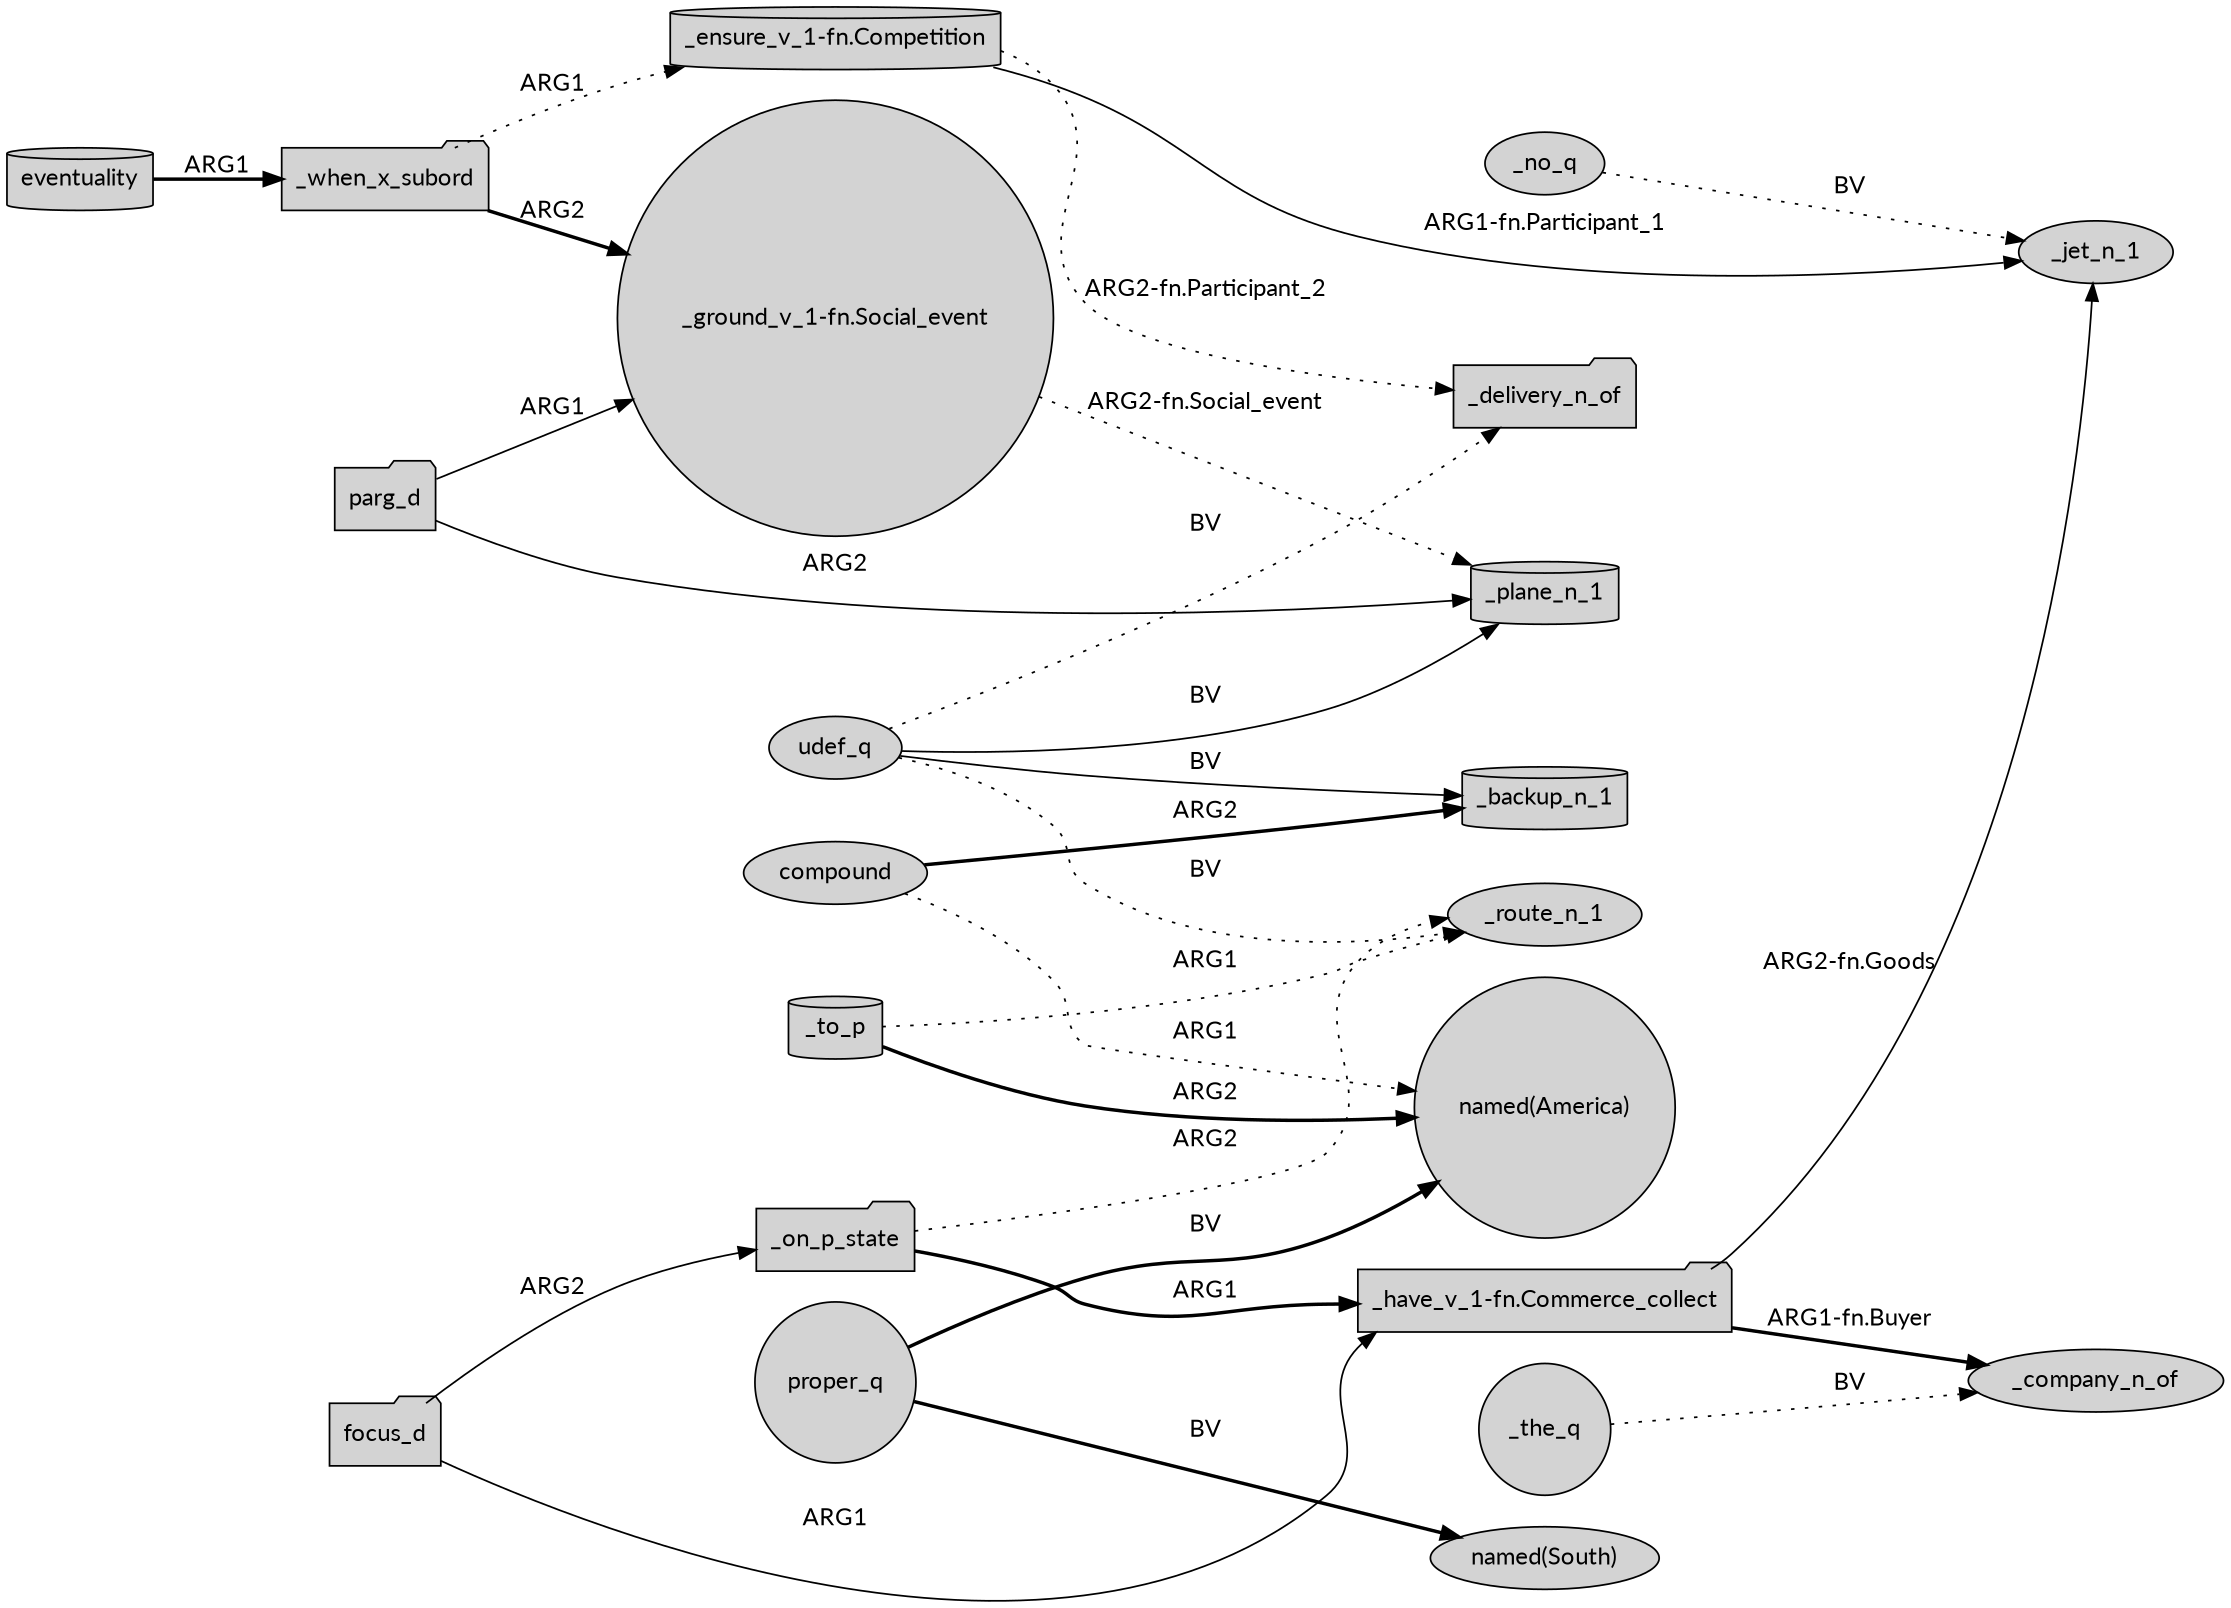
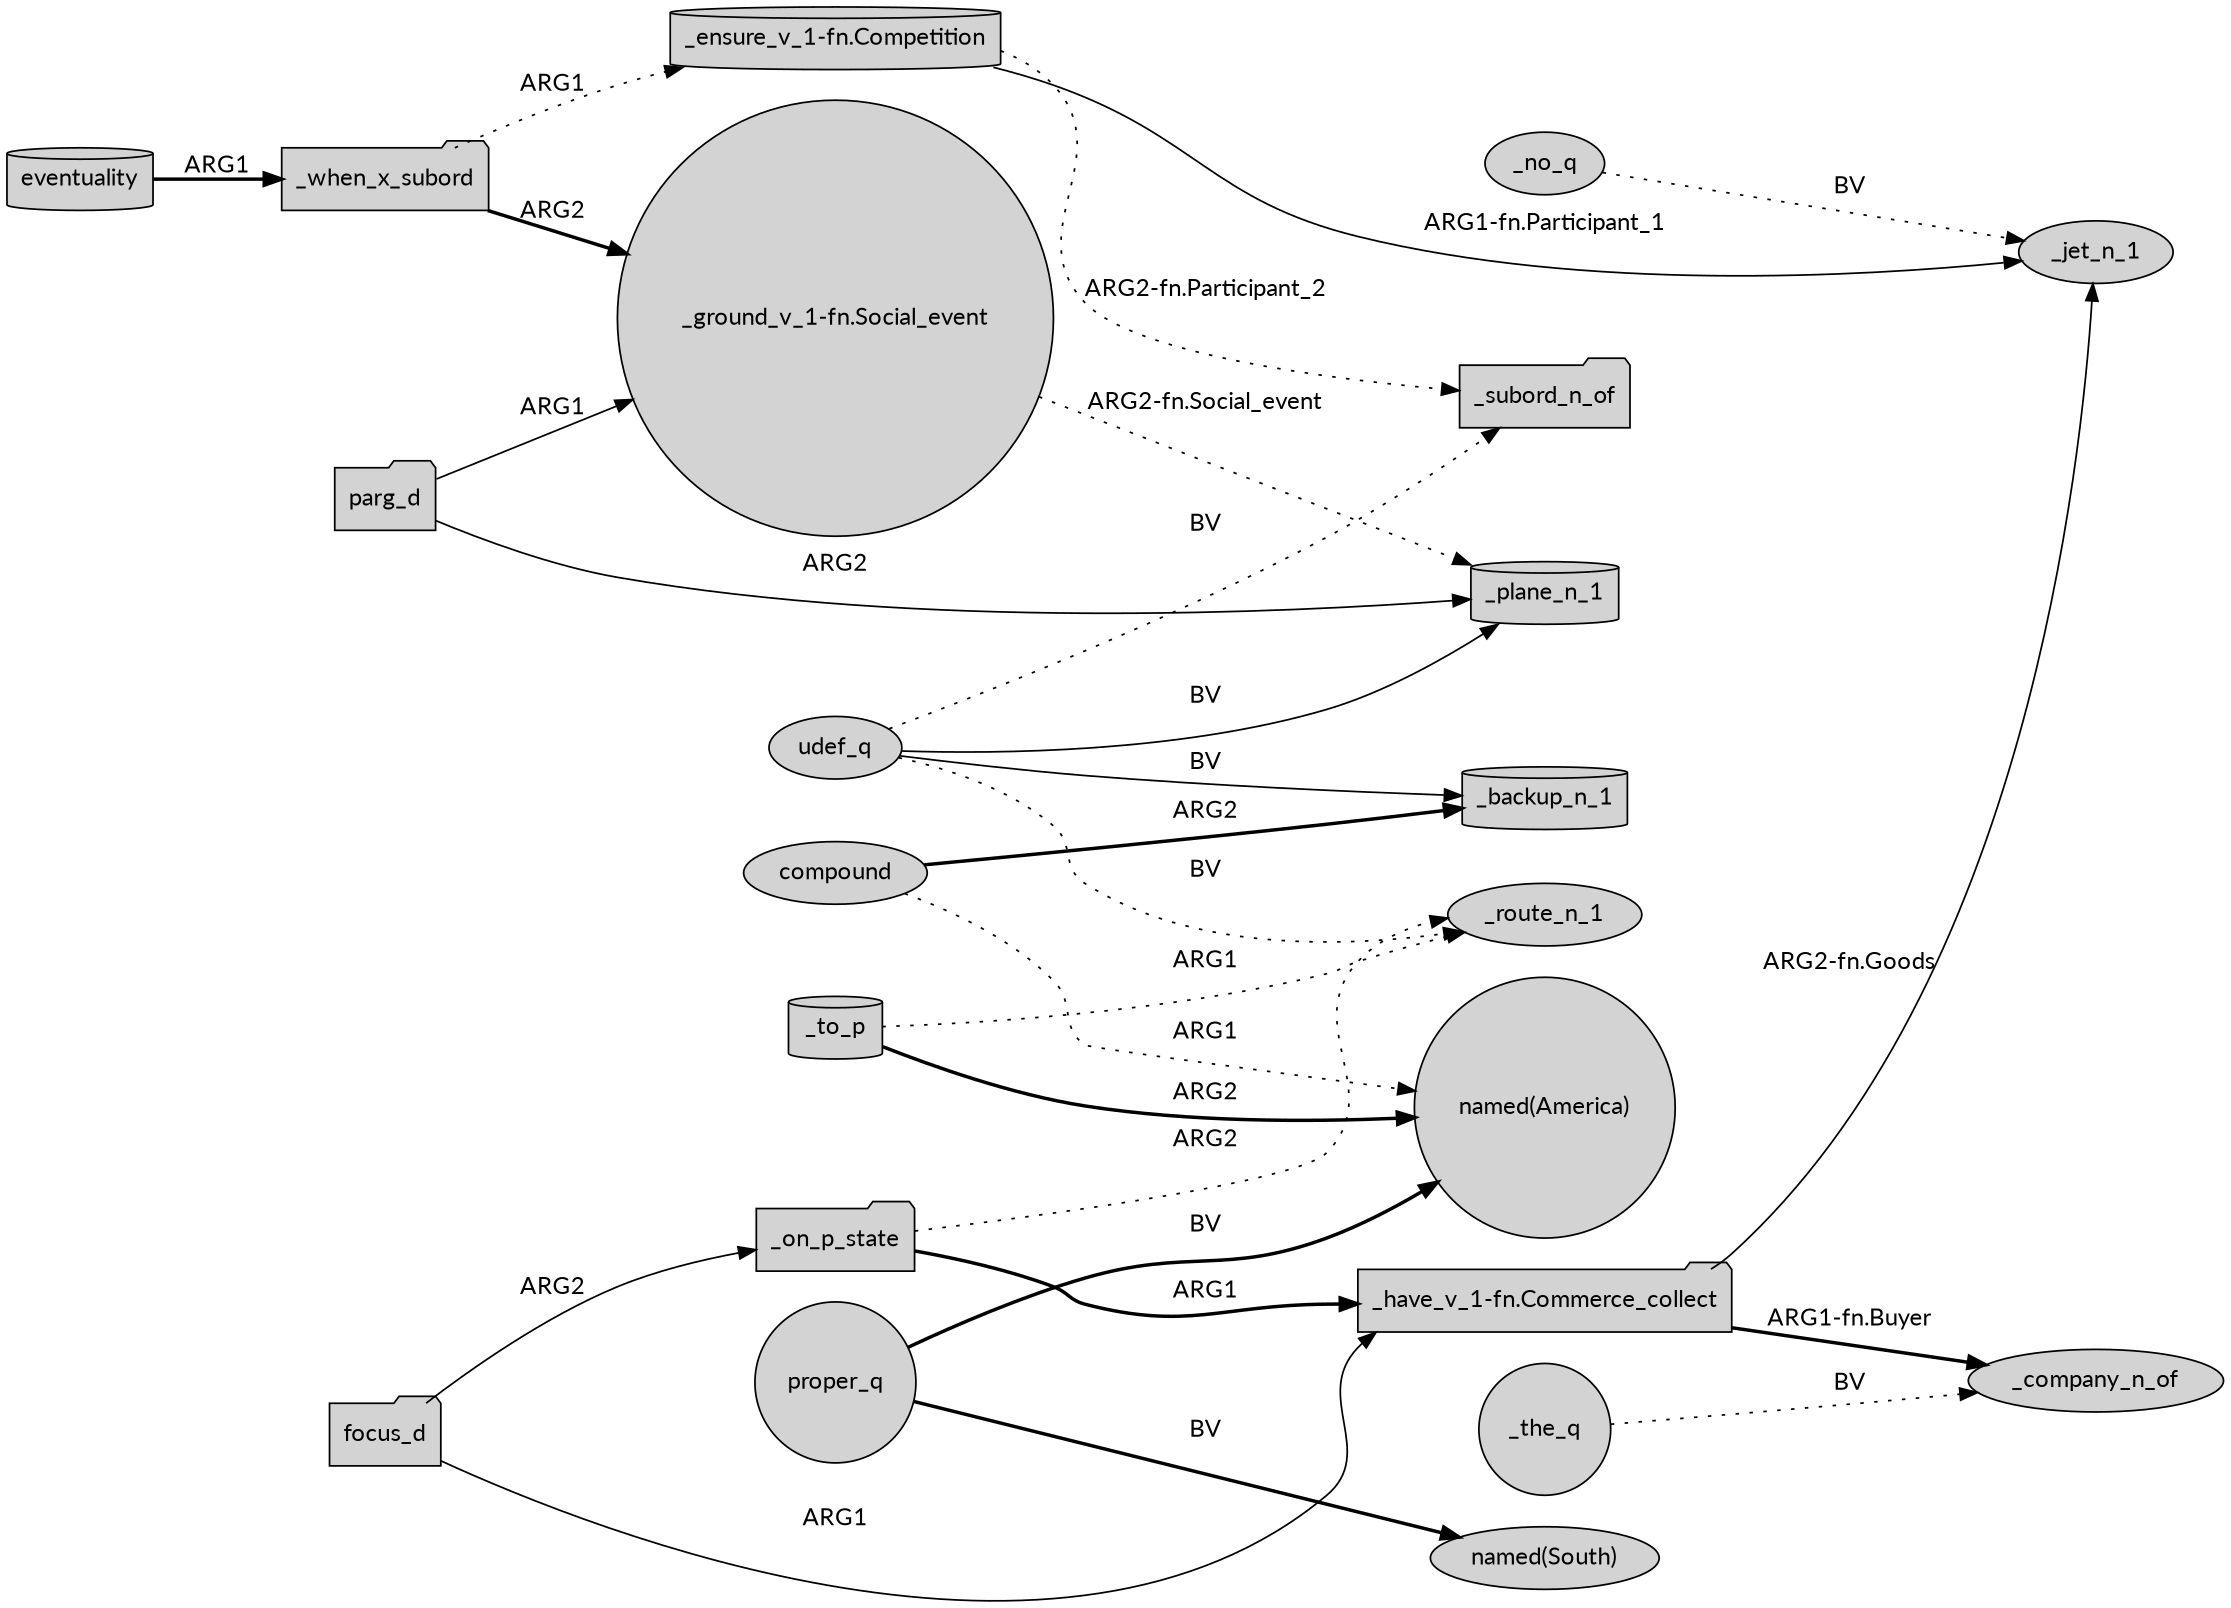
(1545, 396) -> (1545, 396)
